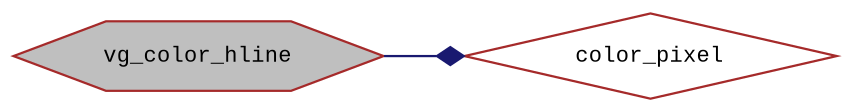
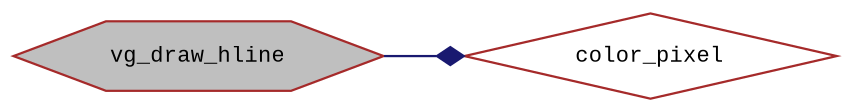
(199, 56) -> (199, 56)
